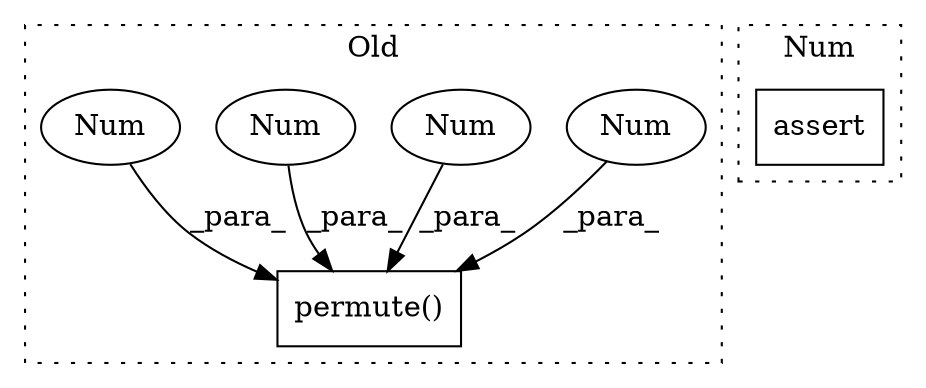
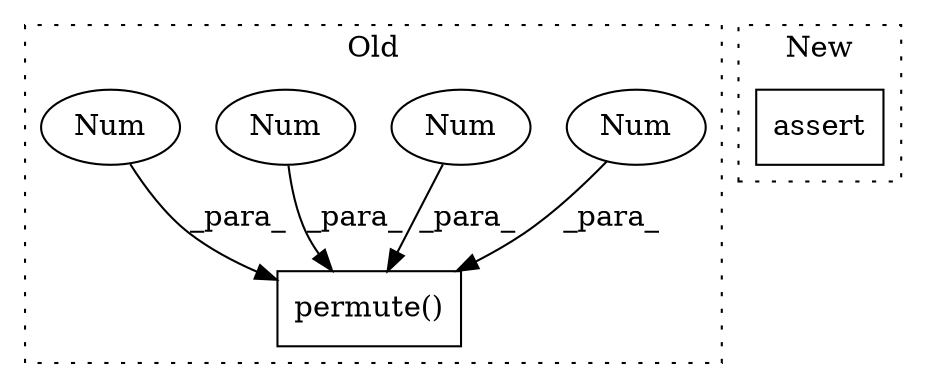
(820, 49) -> (820, 49)
